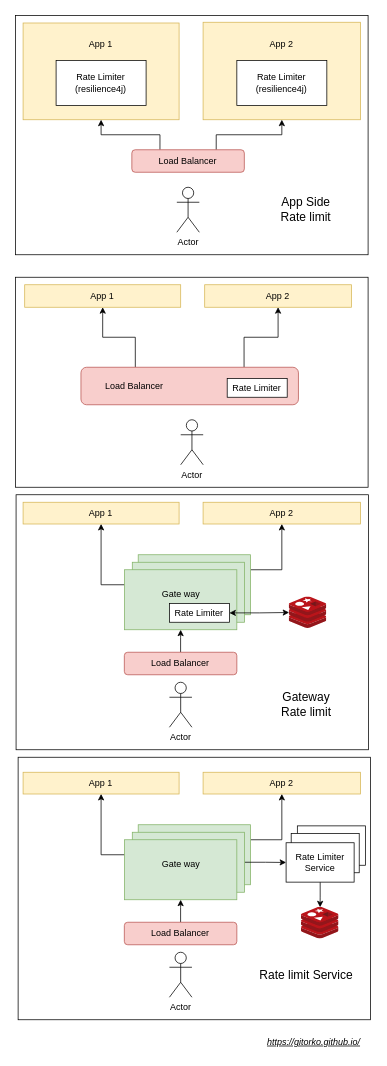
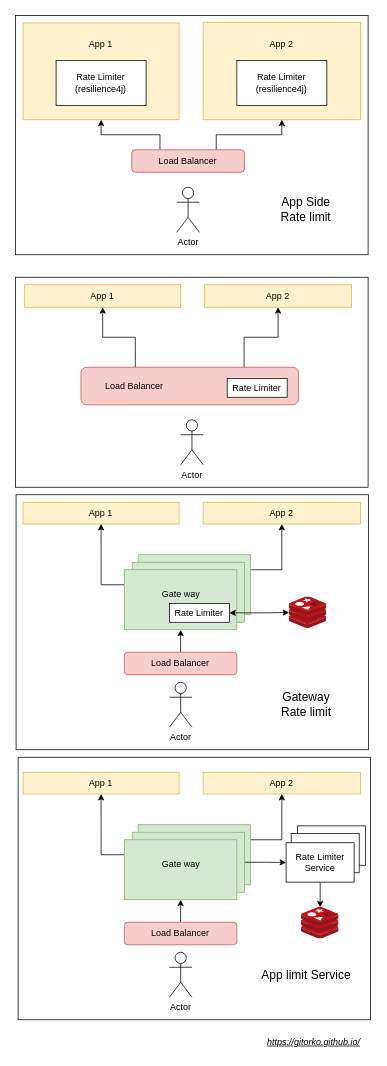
(306, 975) -> (306, 975)
